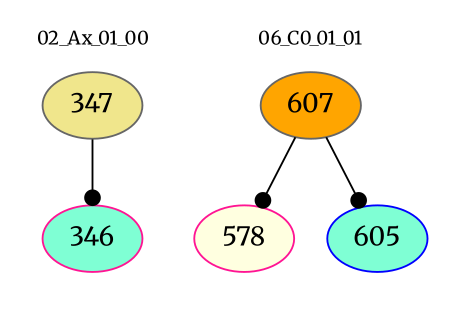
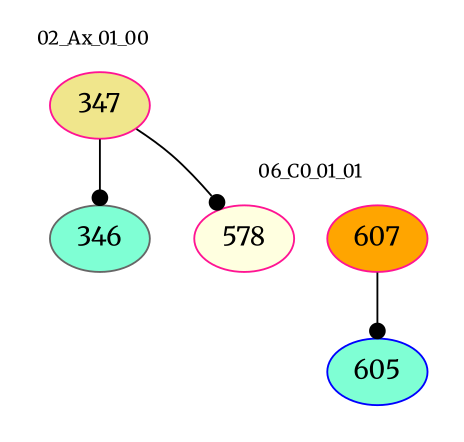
(92, 105) -> (100, 105)
(311, 105) -> (377, 239)
(281, 165) -> (191, 174)
(92, 239) -> (100, 239)
